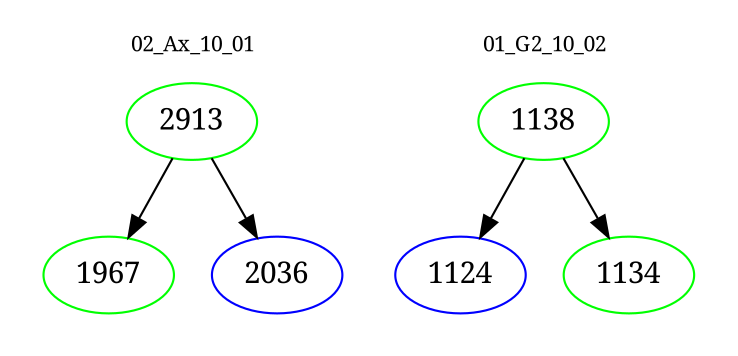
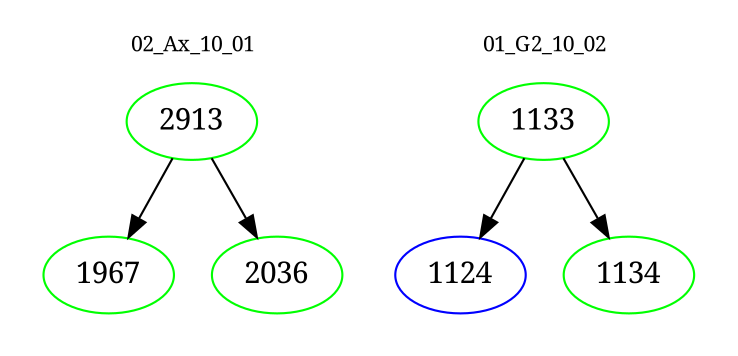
(544, 122) -> (544, 122)
(277, 275) -> (277, 275)
